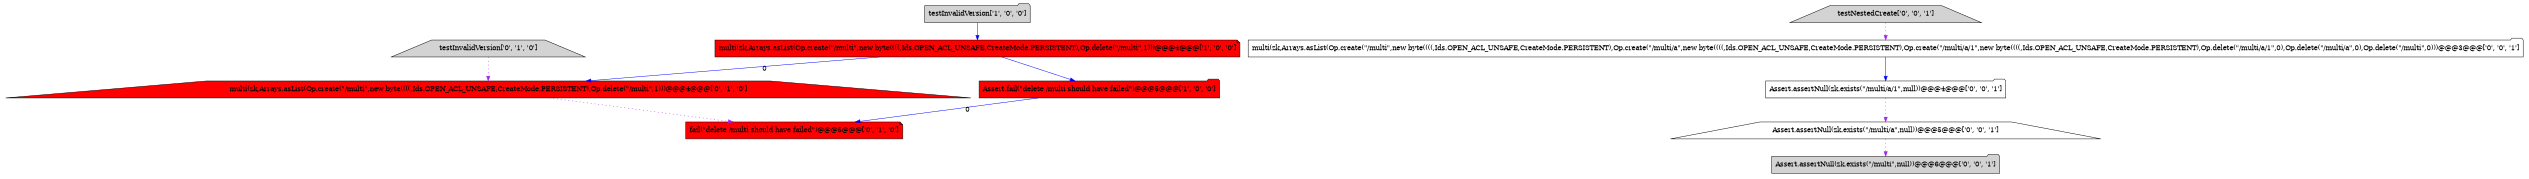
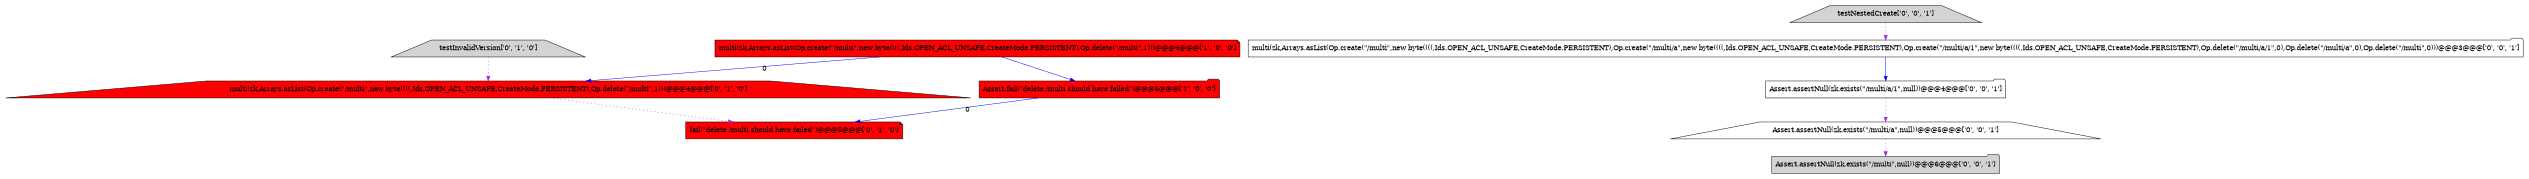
(977, 14) -> none
